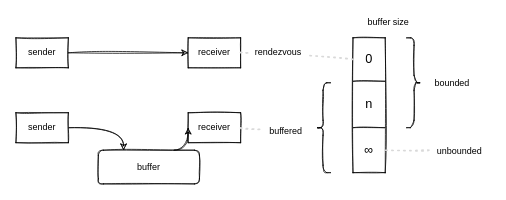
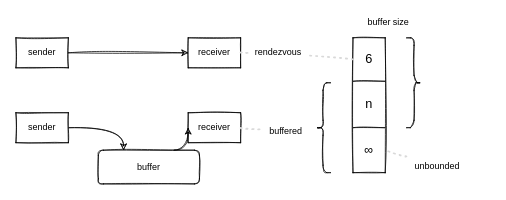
(369, 60) -> (369, 60)
(452, 83) -> none
(459, 150) -> (437, 165)
